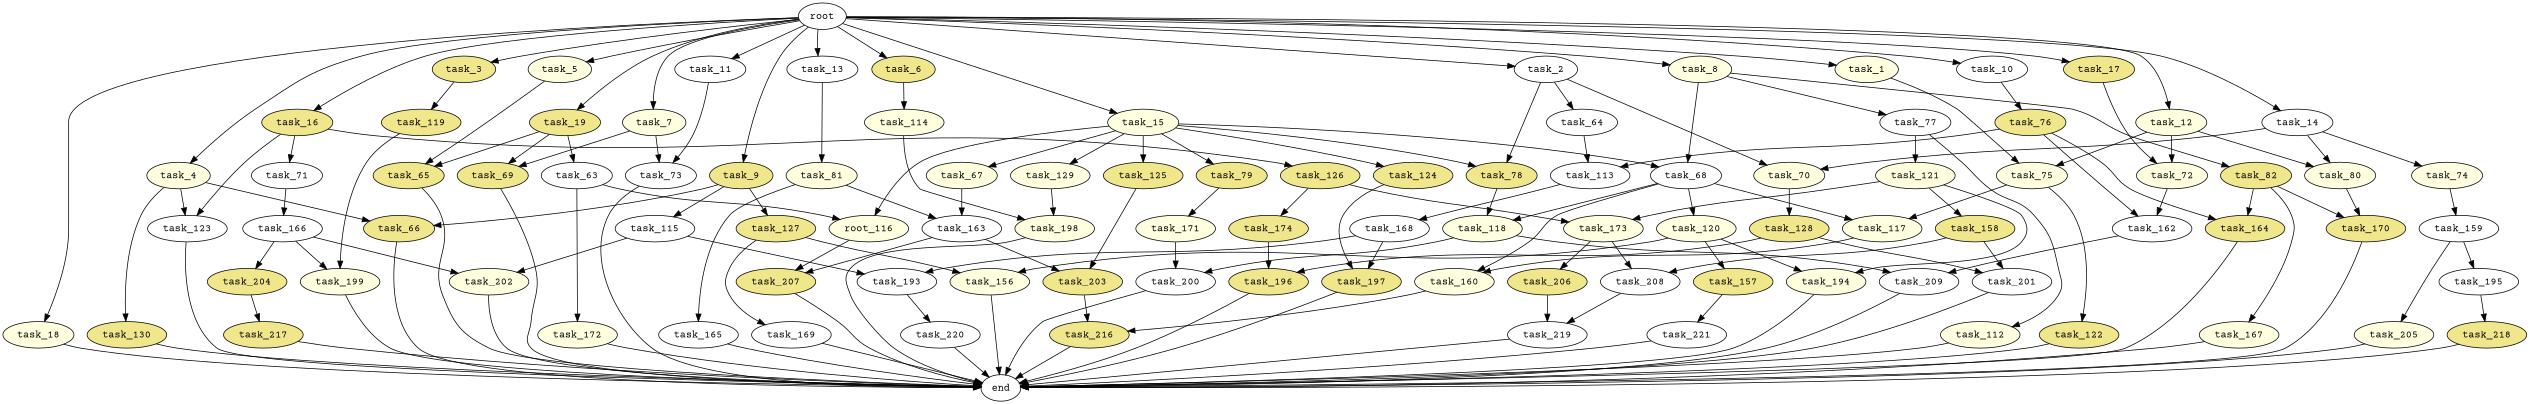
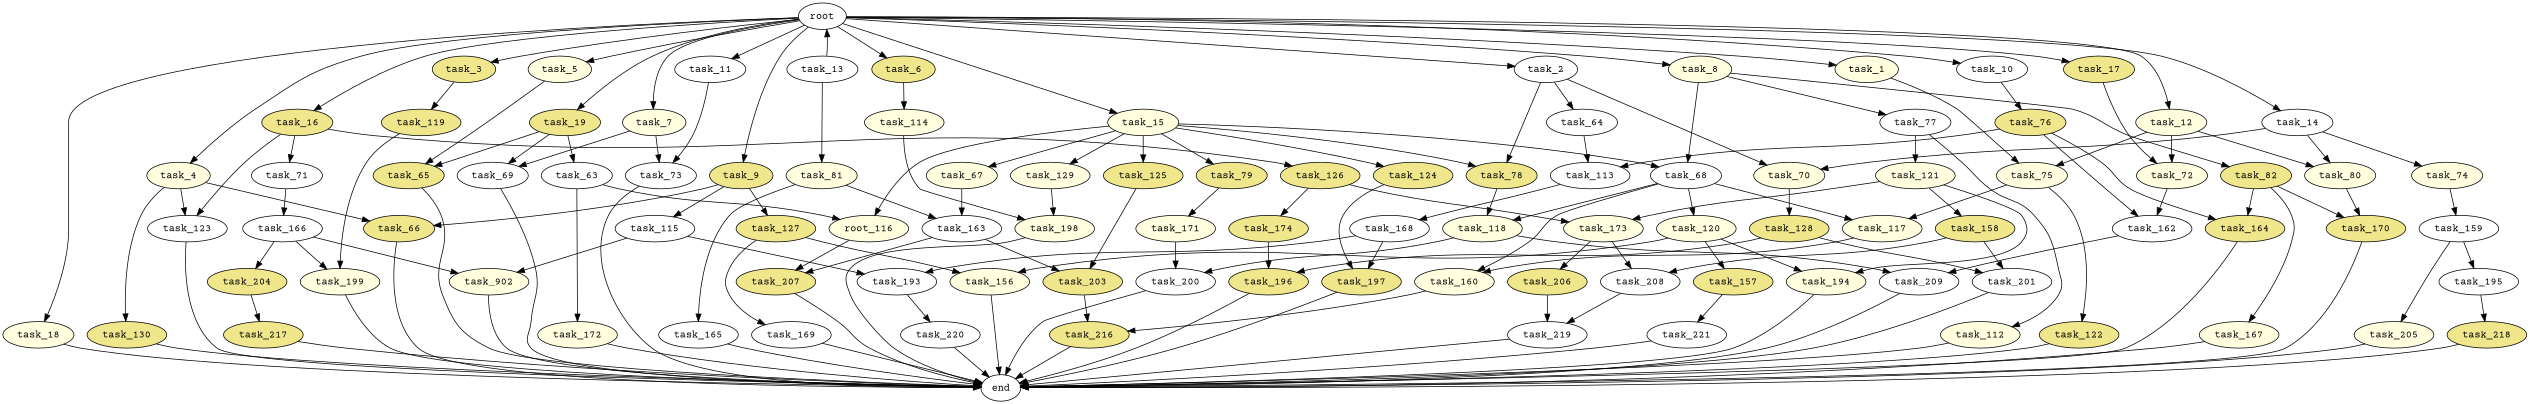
(817, 39) -> (827, 46)
(493, 176) -> (493, 176)
(489, 282) -> (489, 282)
